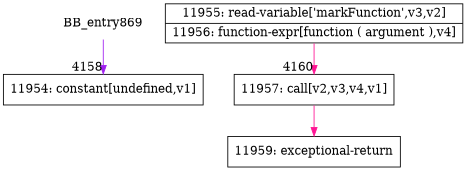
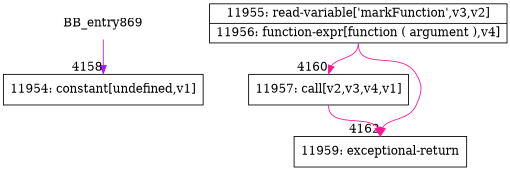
none -> (417, 75)
